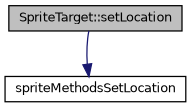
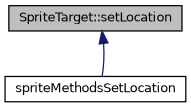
(87, 47) -> (104, 60)
